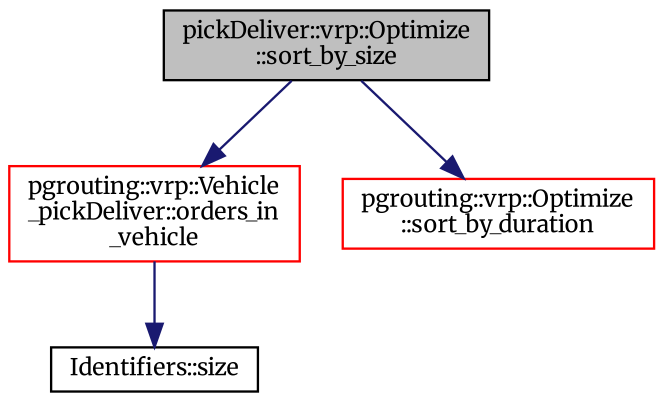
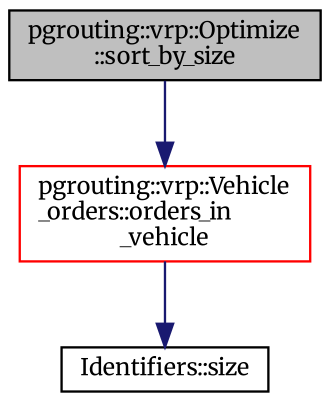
(326, 45) -> (165, 45)
(155, 214) -> (165, 214)
(498, 214) -> none
